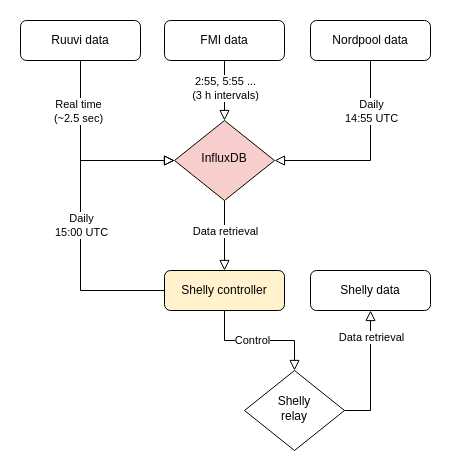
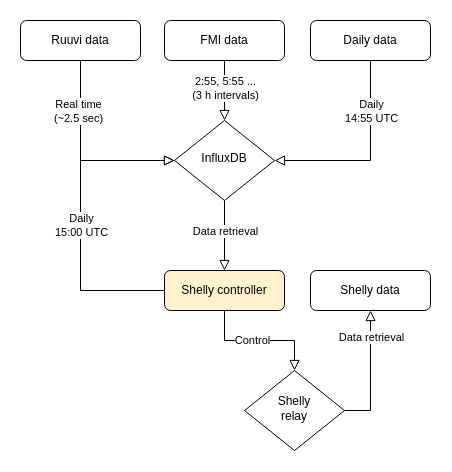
(371, 41) -> (371, 41)
(225, 161) -> (225, 161)
